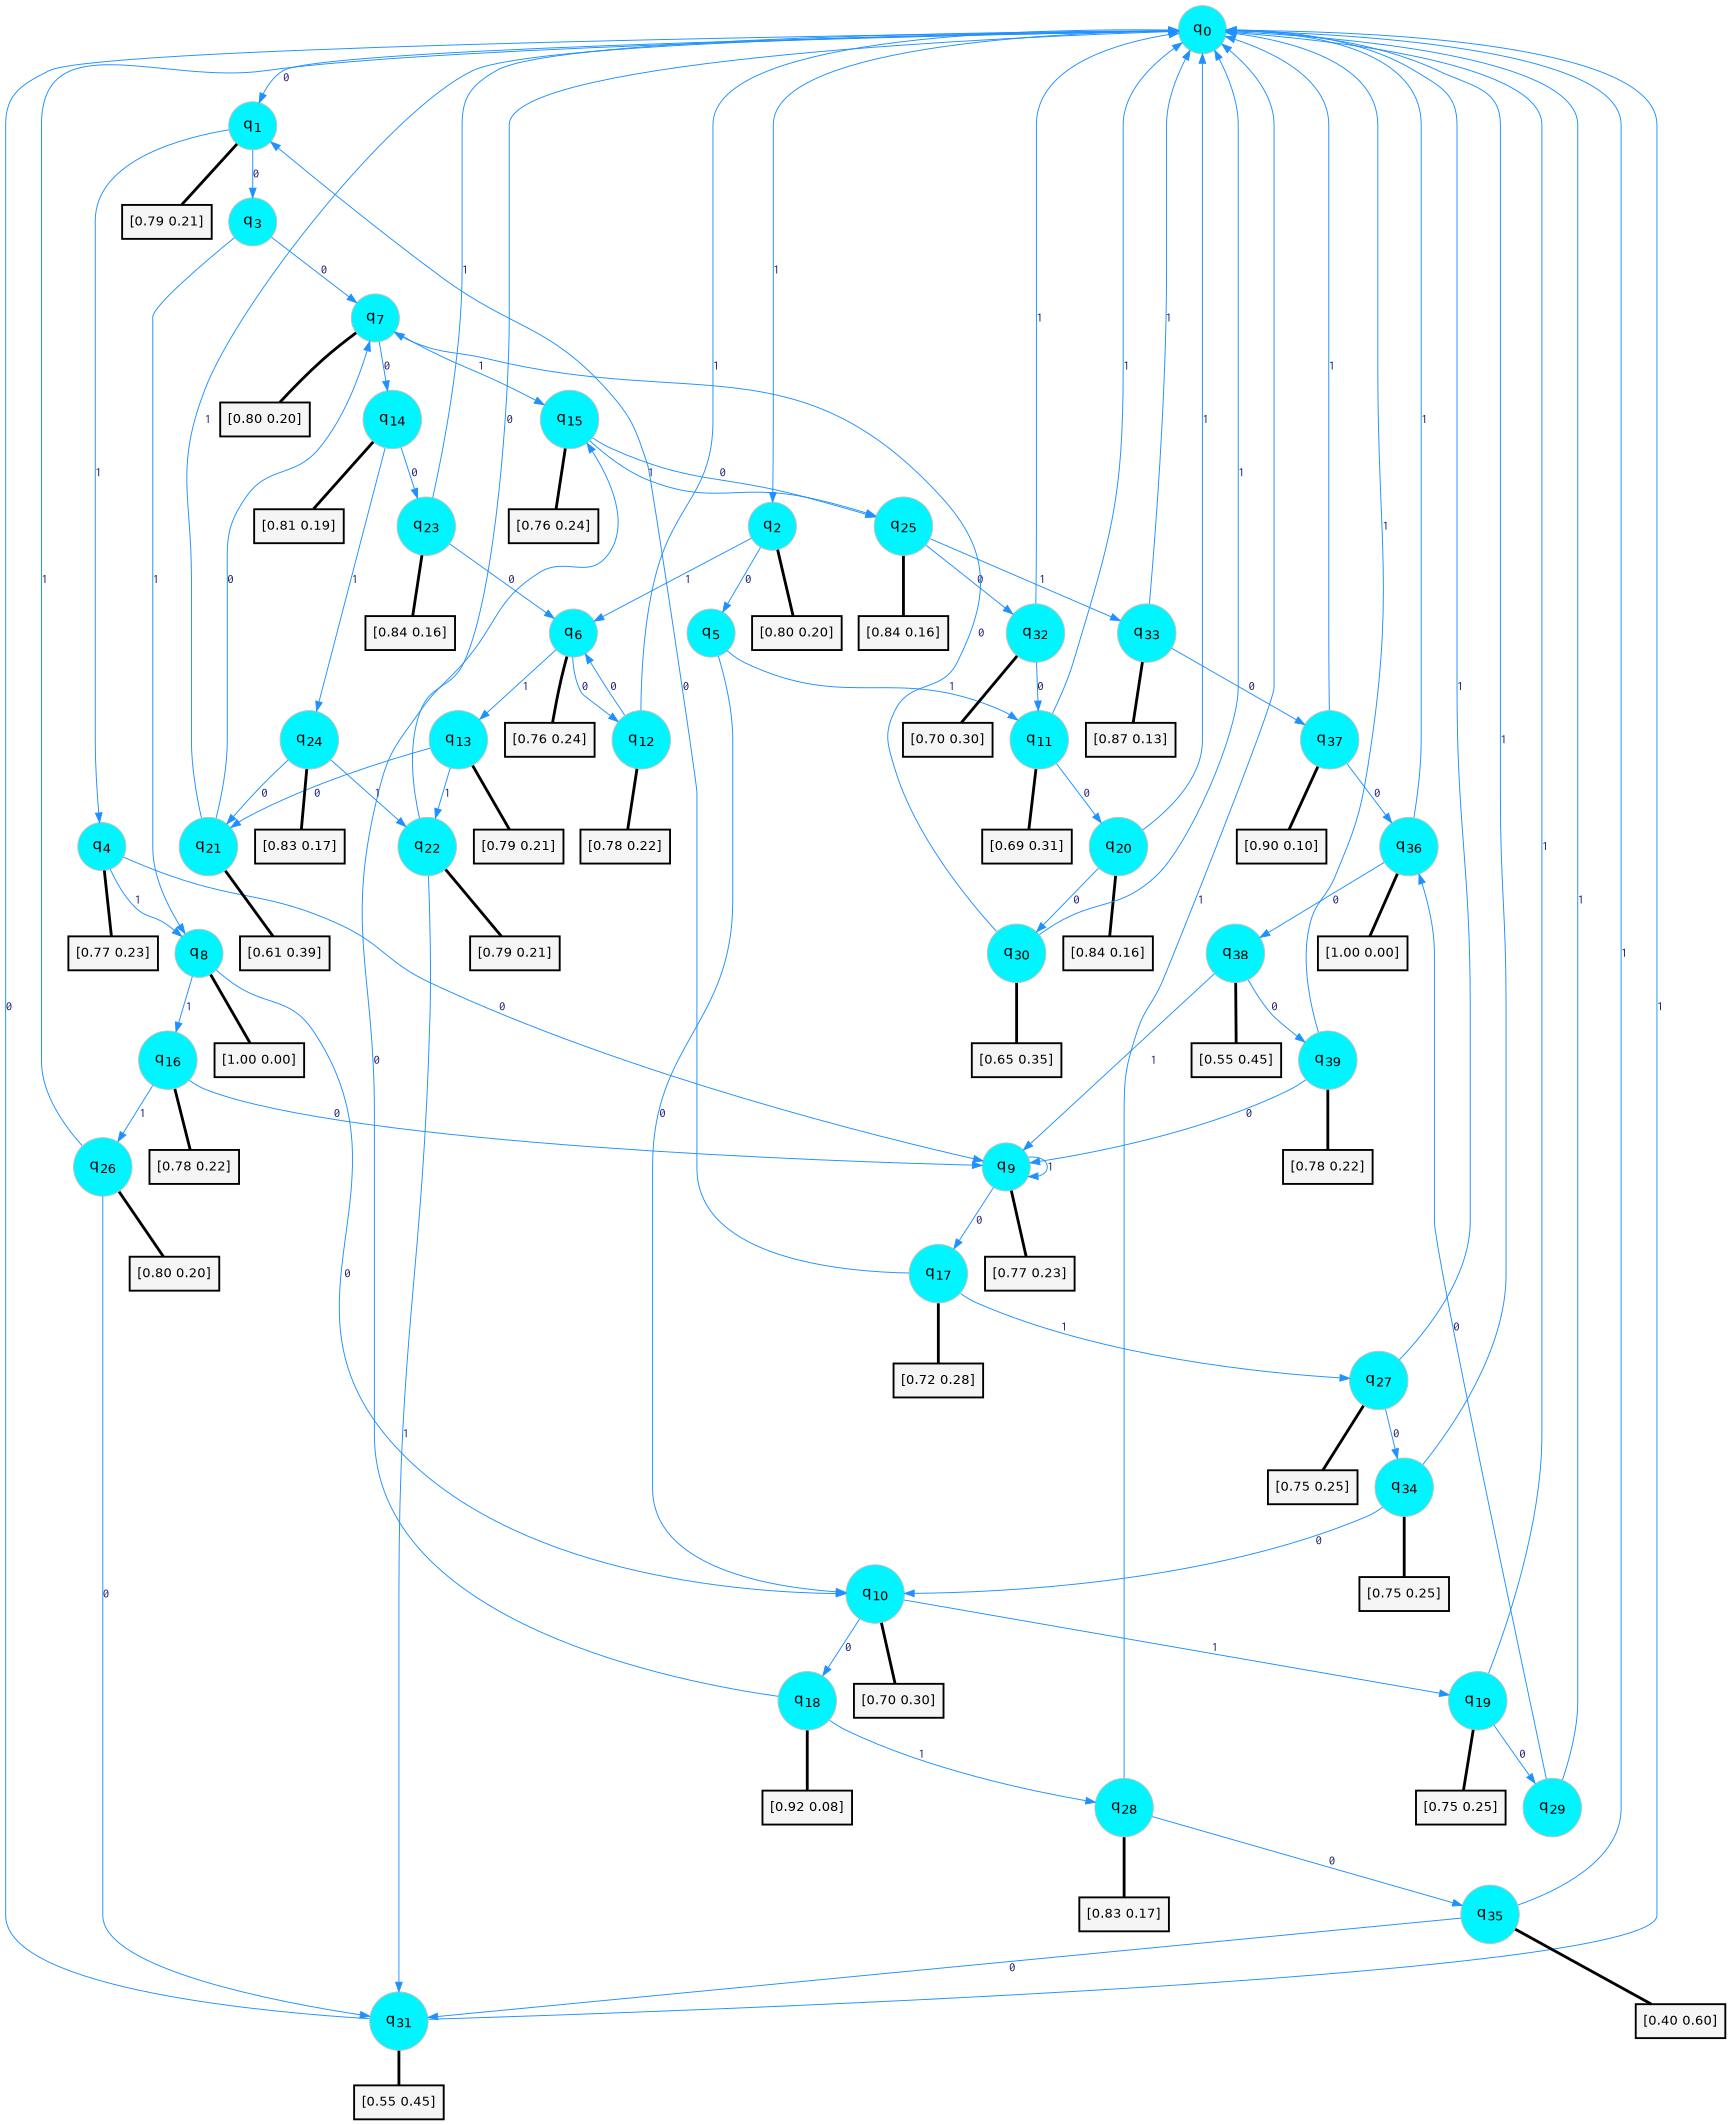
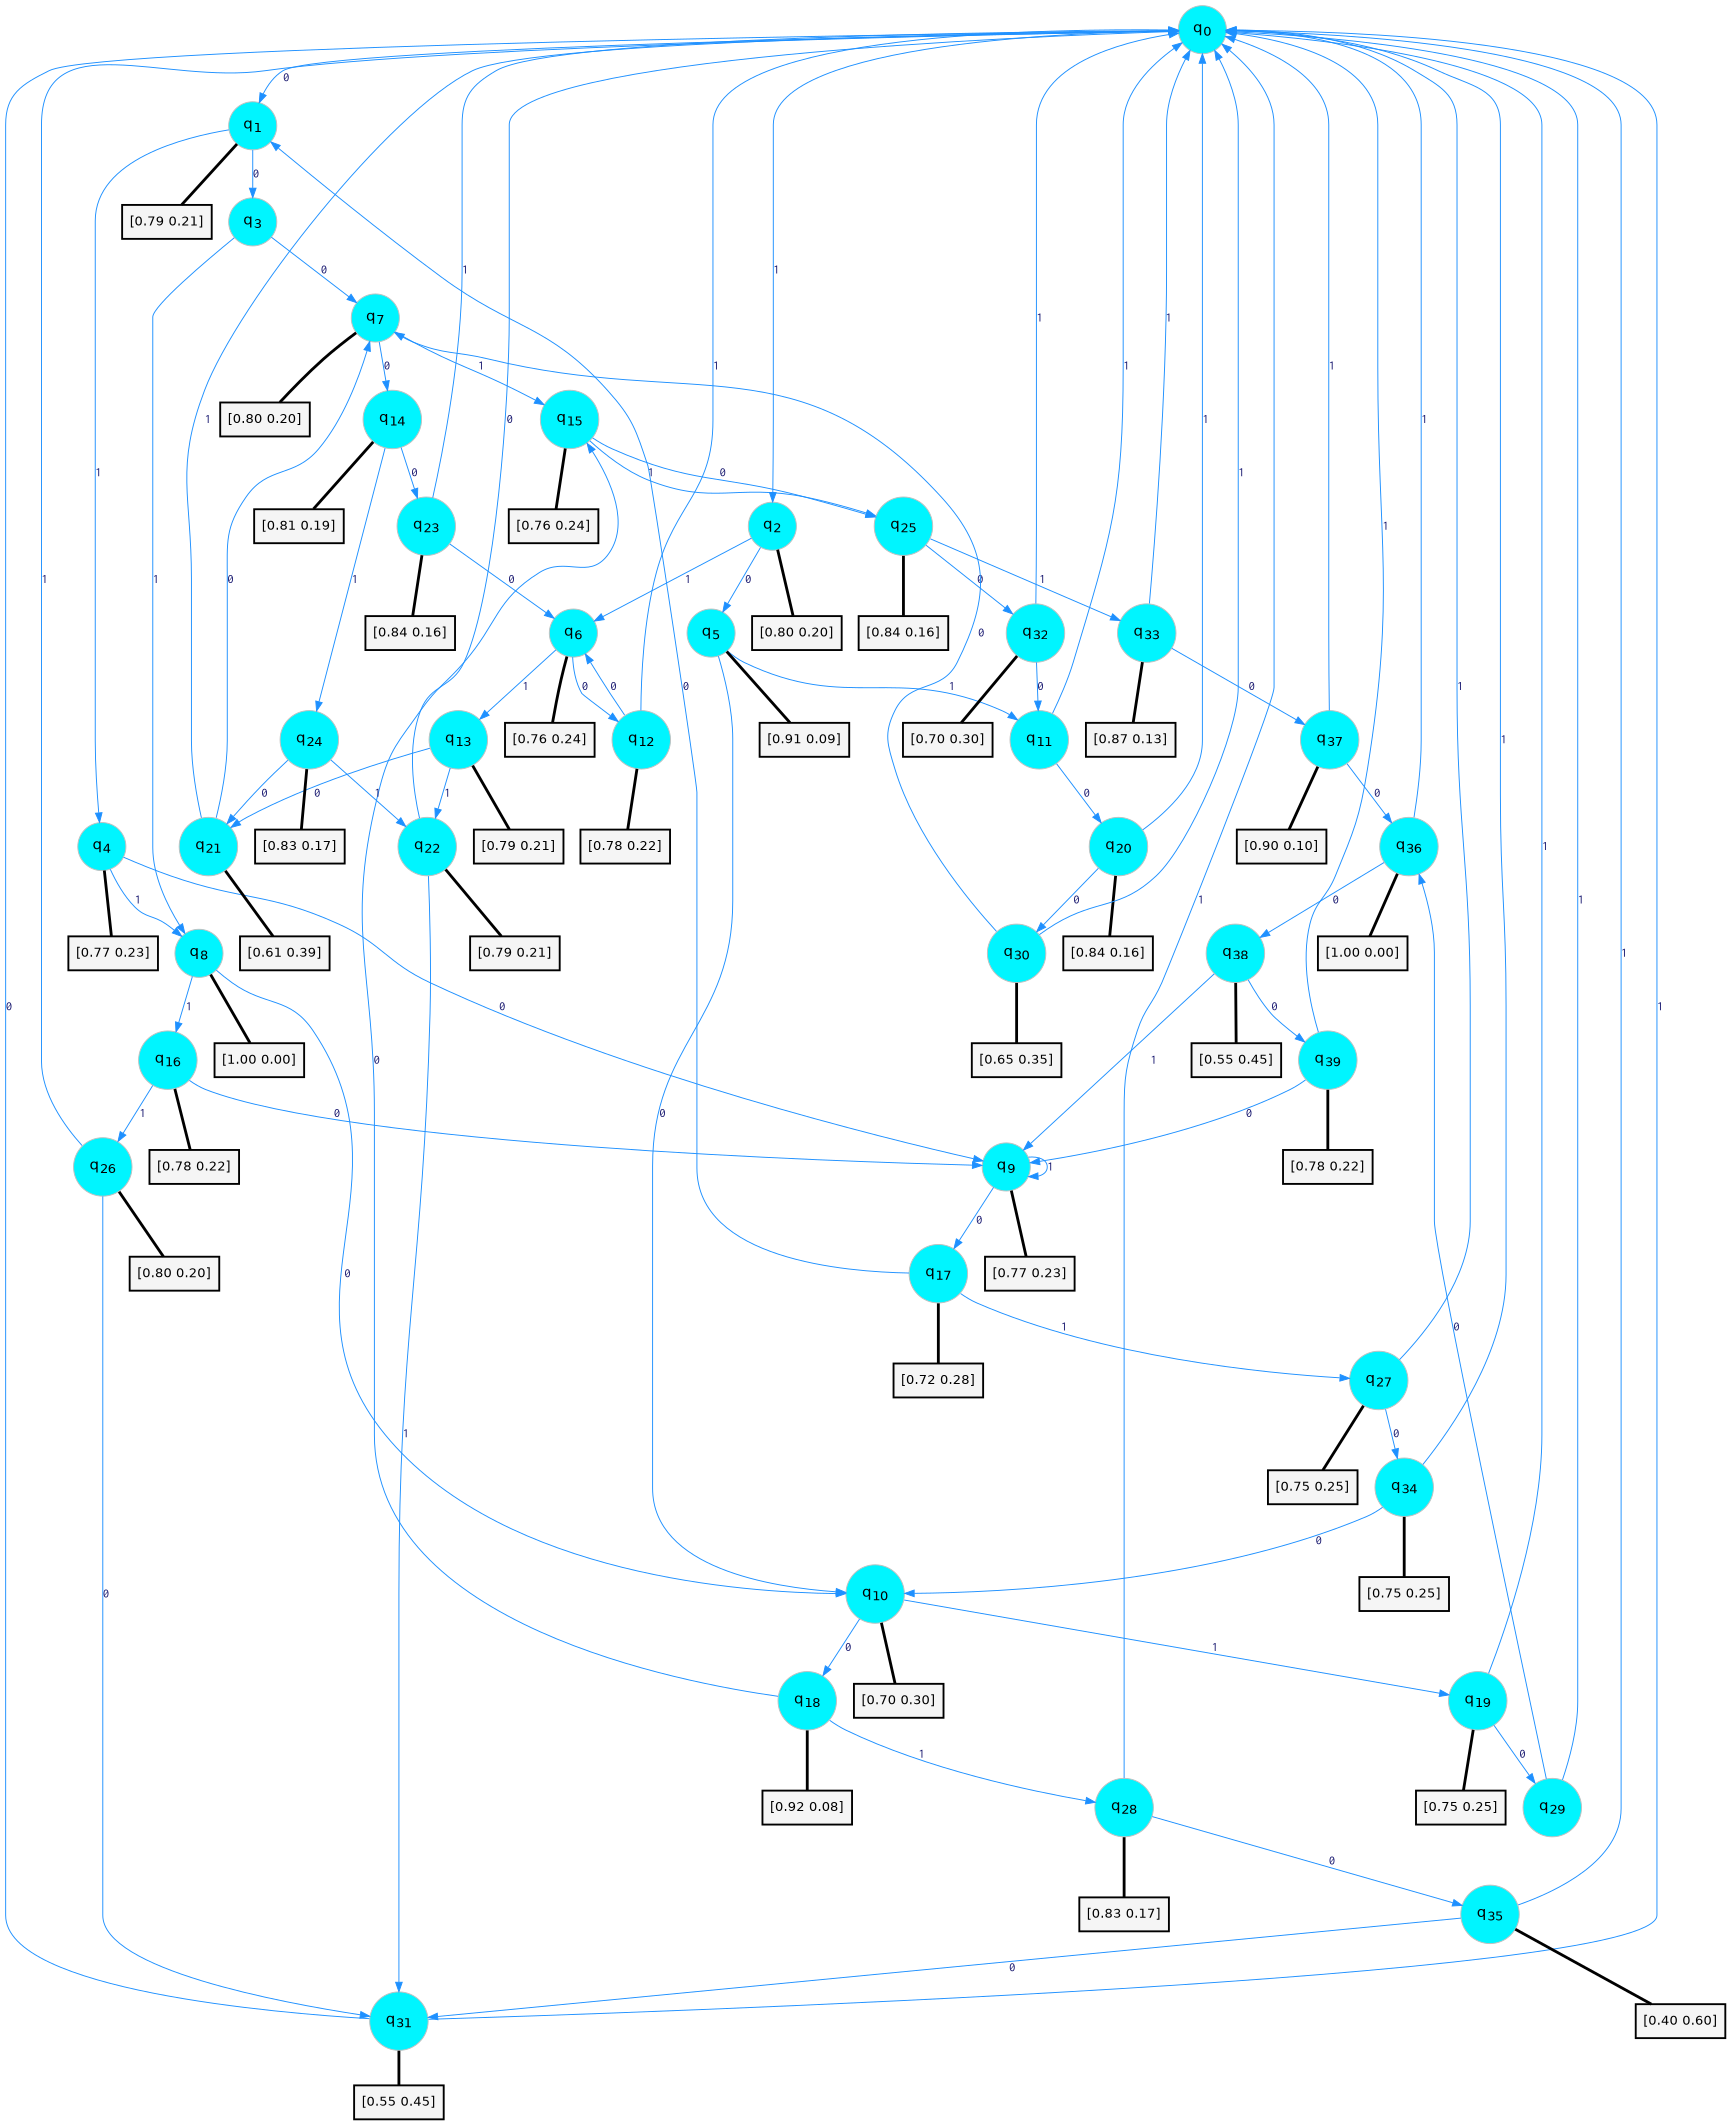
none -> (804, 740)
(1027, 847) -> none
